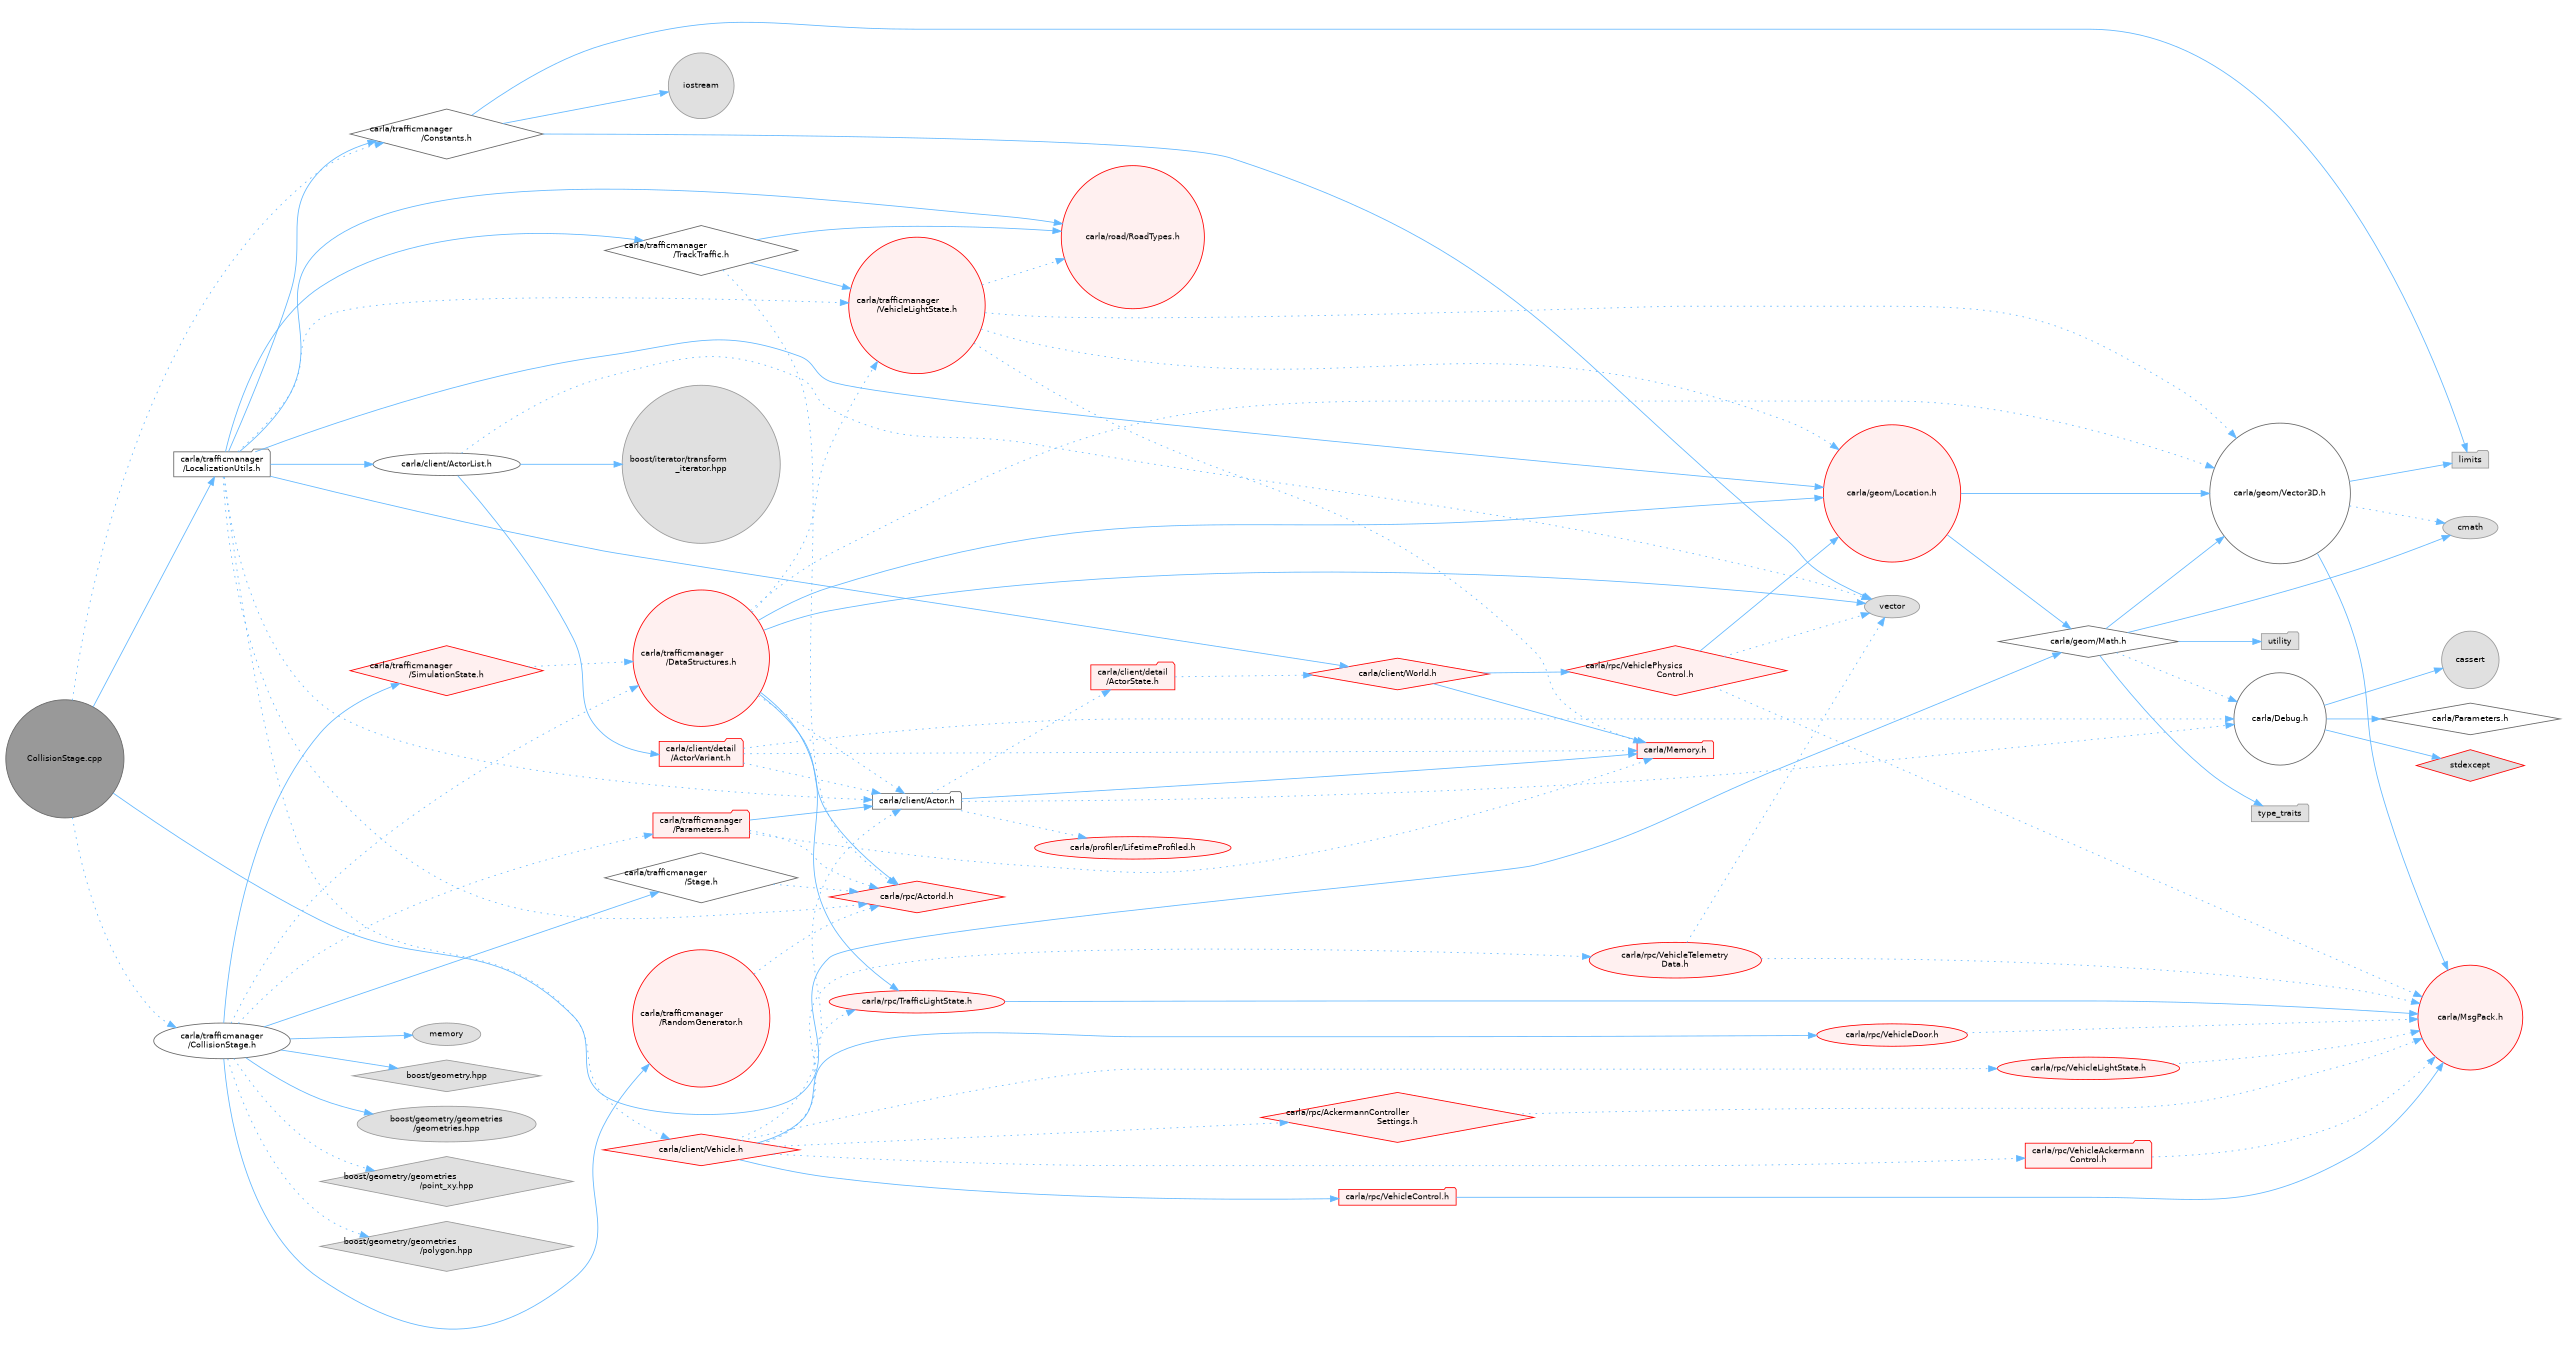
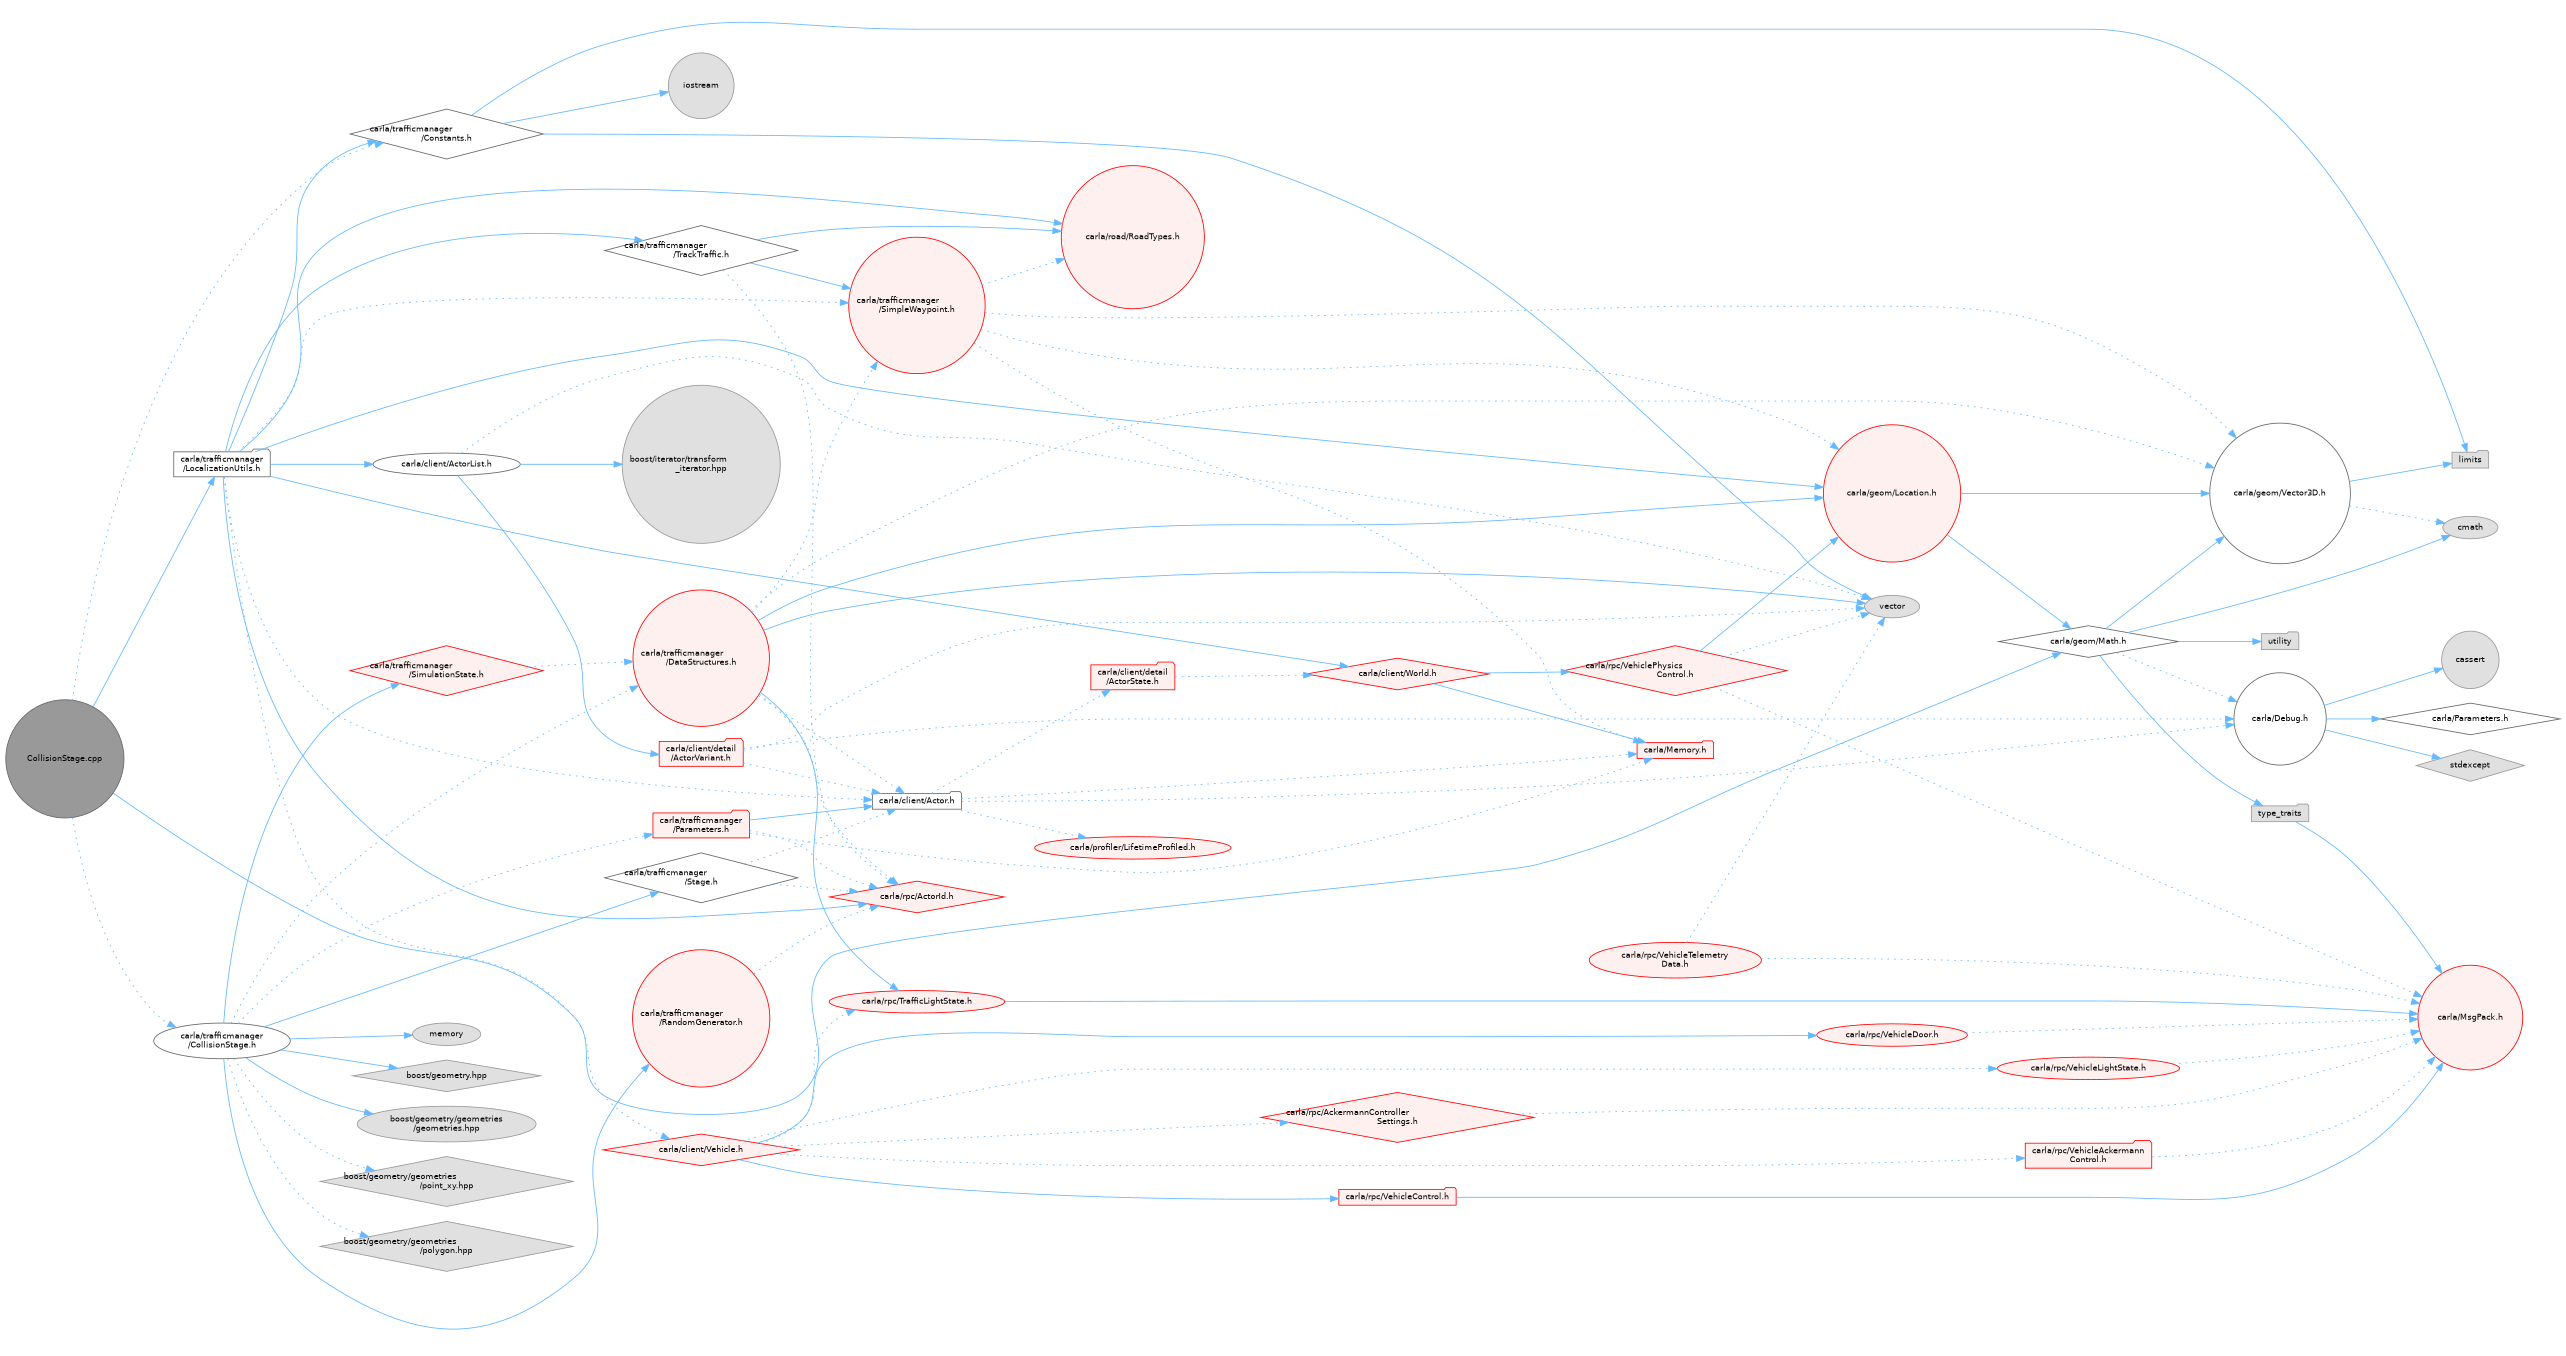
(917, 305) -> (917, 305)
(1186, 752) -> (1285, 622)
(2374, 759) -> (2375, 885)
(2470, 766) -> (2470, 766)
(1295, 779) -> (1295, 779)
(818, 791) -> (818, 791)
(417, 865) -> (417, 865)
(1107, 951) -> none
(813, 960) -> (820, 838)
